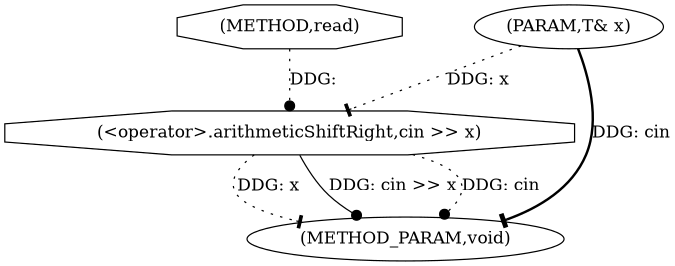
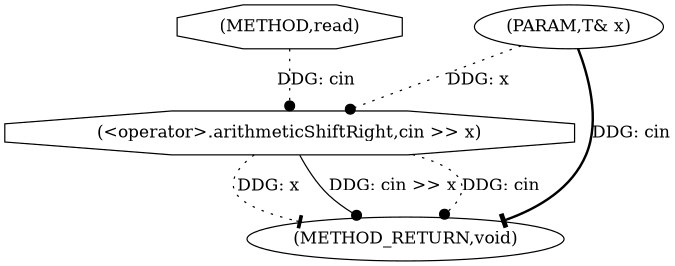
(436, 77) -> (436, 77)
(316, 80) -> (316, 80)
(406, 239) -> (406, 239)
